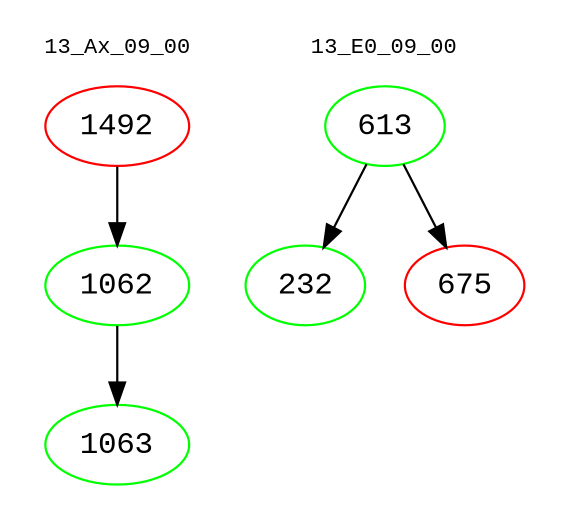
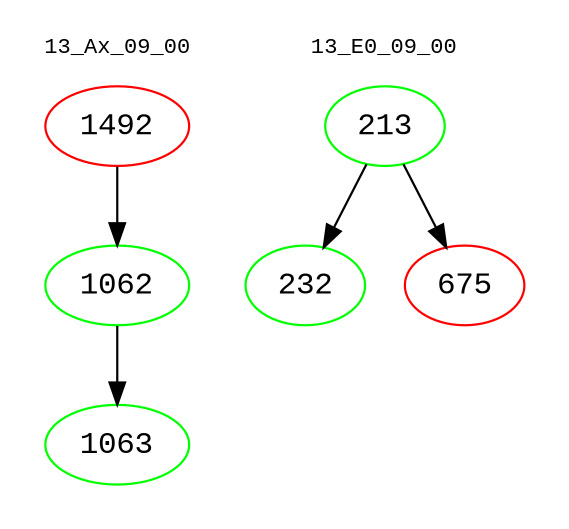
(385, 126) -> (385, 126)
